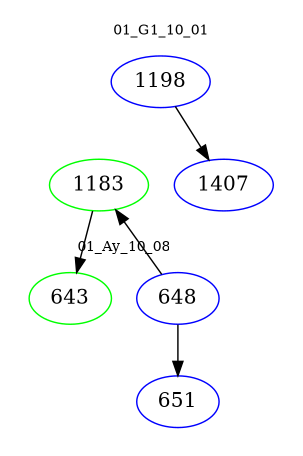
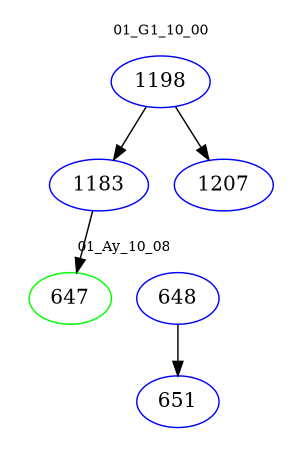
(161, 31) -> (161, 31)
(99, 185) -> (99, 185)
(224, 185) -> (224, 185)
(143, 248) -> (134, 127)
(70, 298) -> (70, 298)
